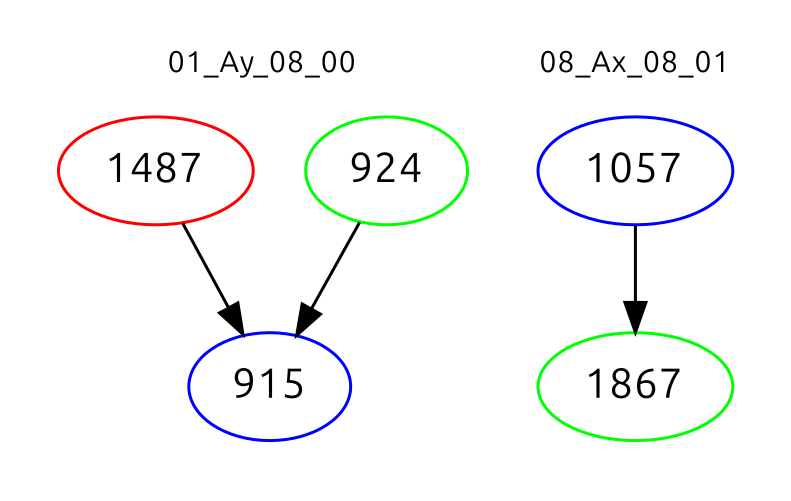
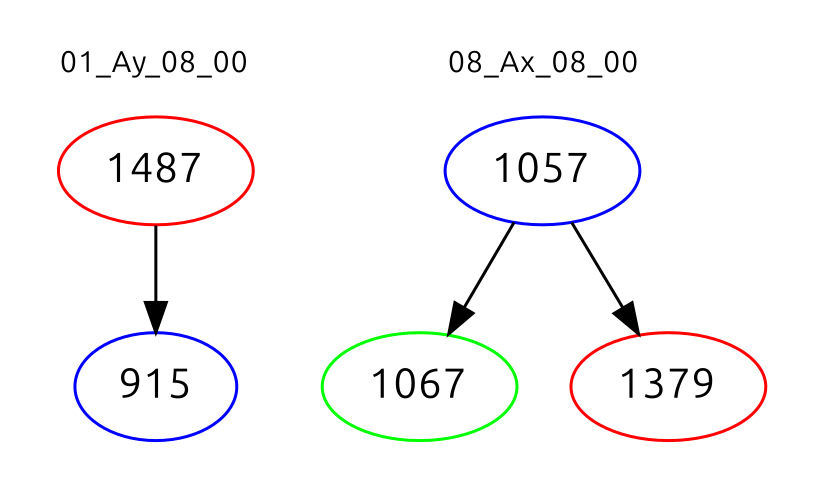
(635, 64) -> (544, 64)
(387, 171) -> none
(635, 387) -> (420, 387)
none -> (668, 387)
